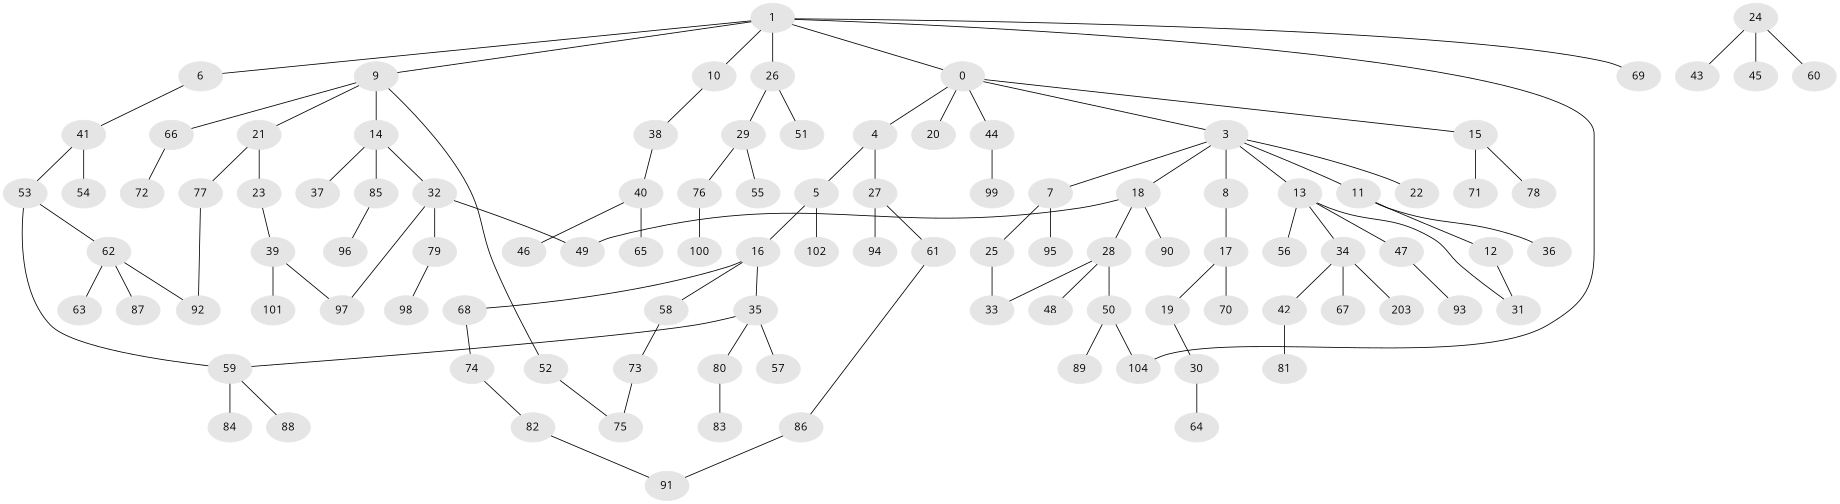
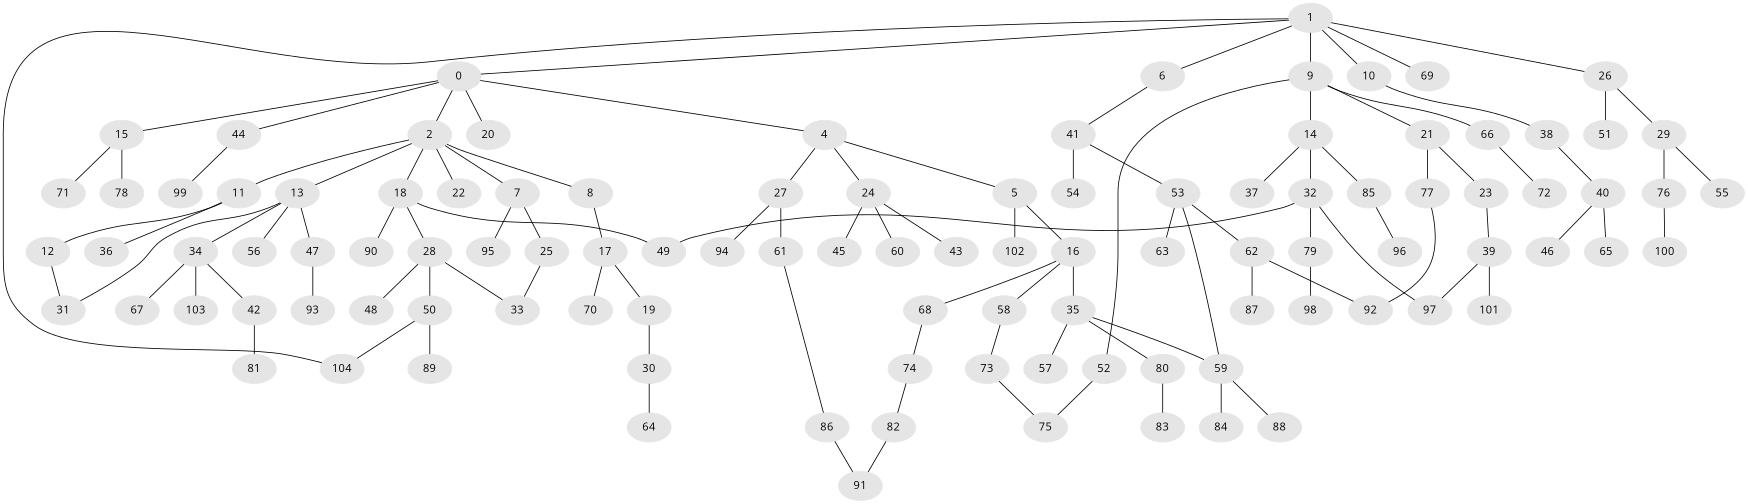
(1226, 135) -> (430, 135)
none -> (847, 164)
(94, 281) -> (1171, 221)
(1402, 310) -> (196, 310)
